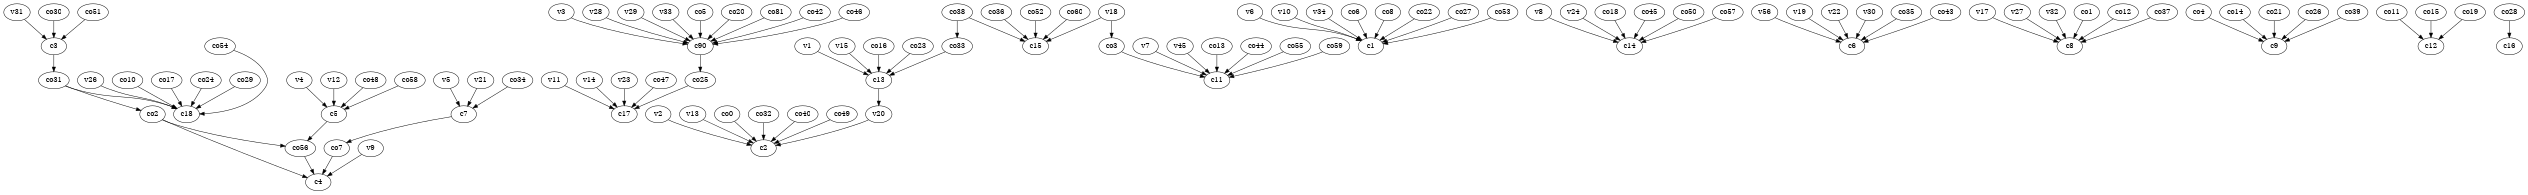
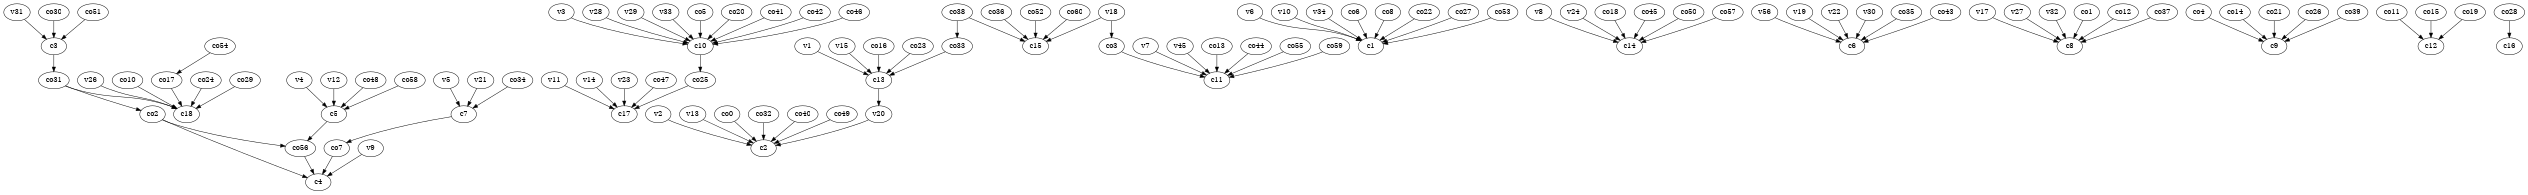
(776, 12) -> (776, 12)
(700, 46) -> (700, 46)
(261, 93) -> (195, 62)
